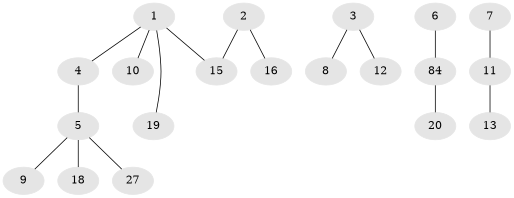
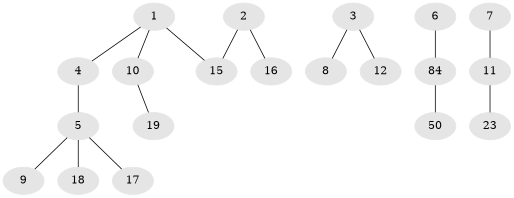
(161, 71) -> (143, 99)
(435, 126) -> (435, 126)
(490, 126) -> (490, 126)
(133, 181) -> (133, 181)
